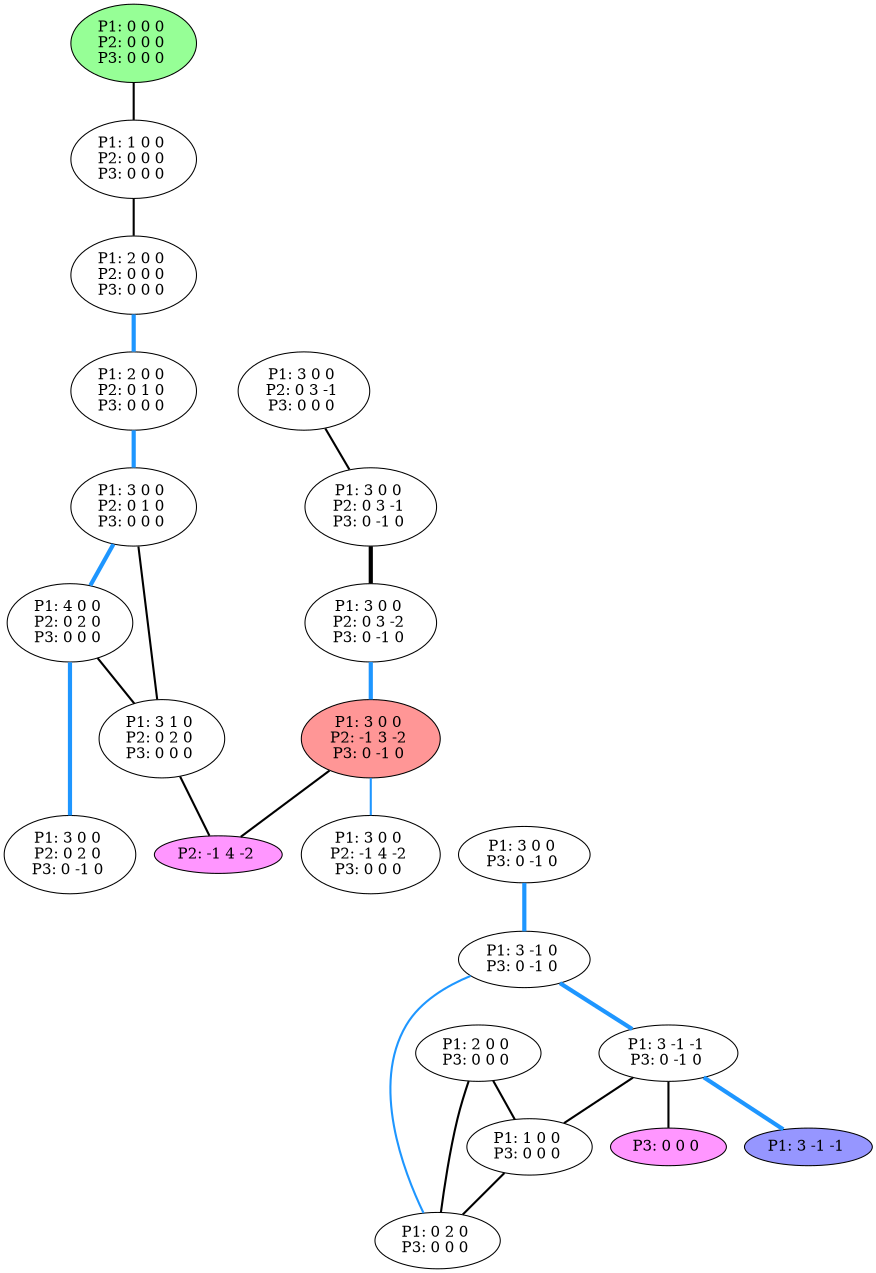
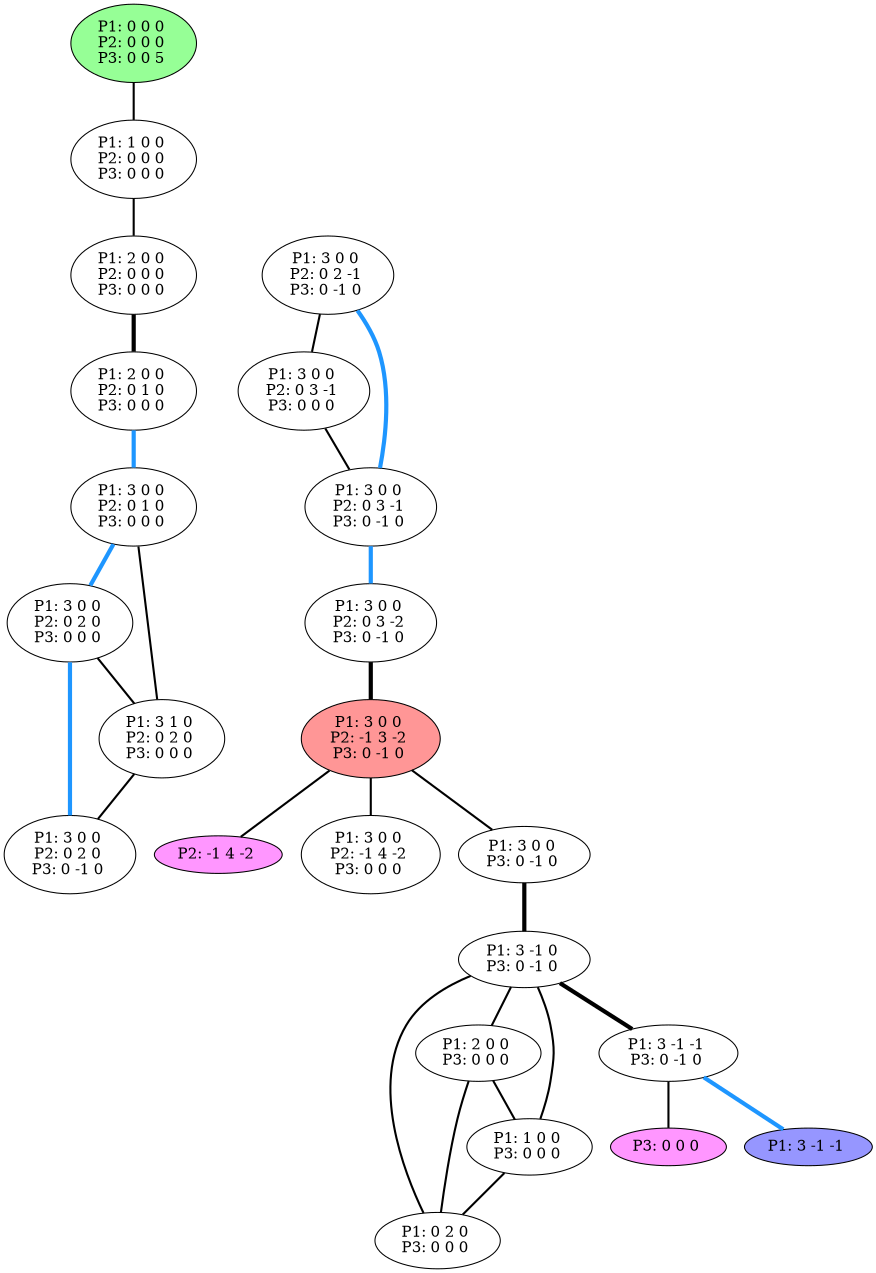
(134, 43) -> (134, 43)
none -> (328, 275)
(134, 333) -> (134, 333)
(371, 565) -> (371, 565)
(70, 623) -> (70, 623)
(371, 681) -> (371, 681)
(371, 797) -> (371, 797)
none -> (452, 800)
(195, 806) -> (116, 796)
(524, 907) -> (524, 907)
none -> (501, 1006)
(596, 1006) -> (596, 1006)
(391, 1079) -> (391, 1079)
(598, 1100) -> (554, 1053)
